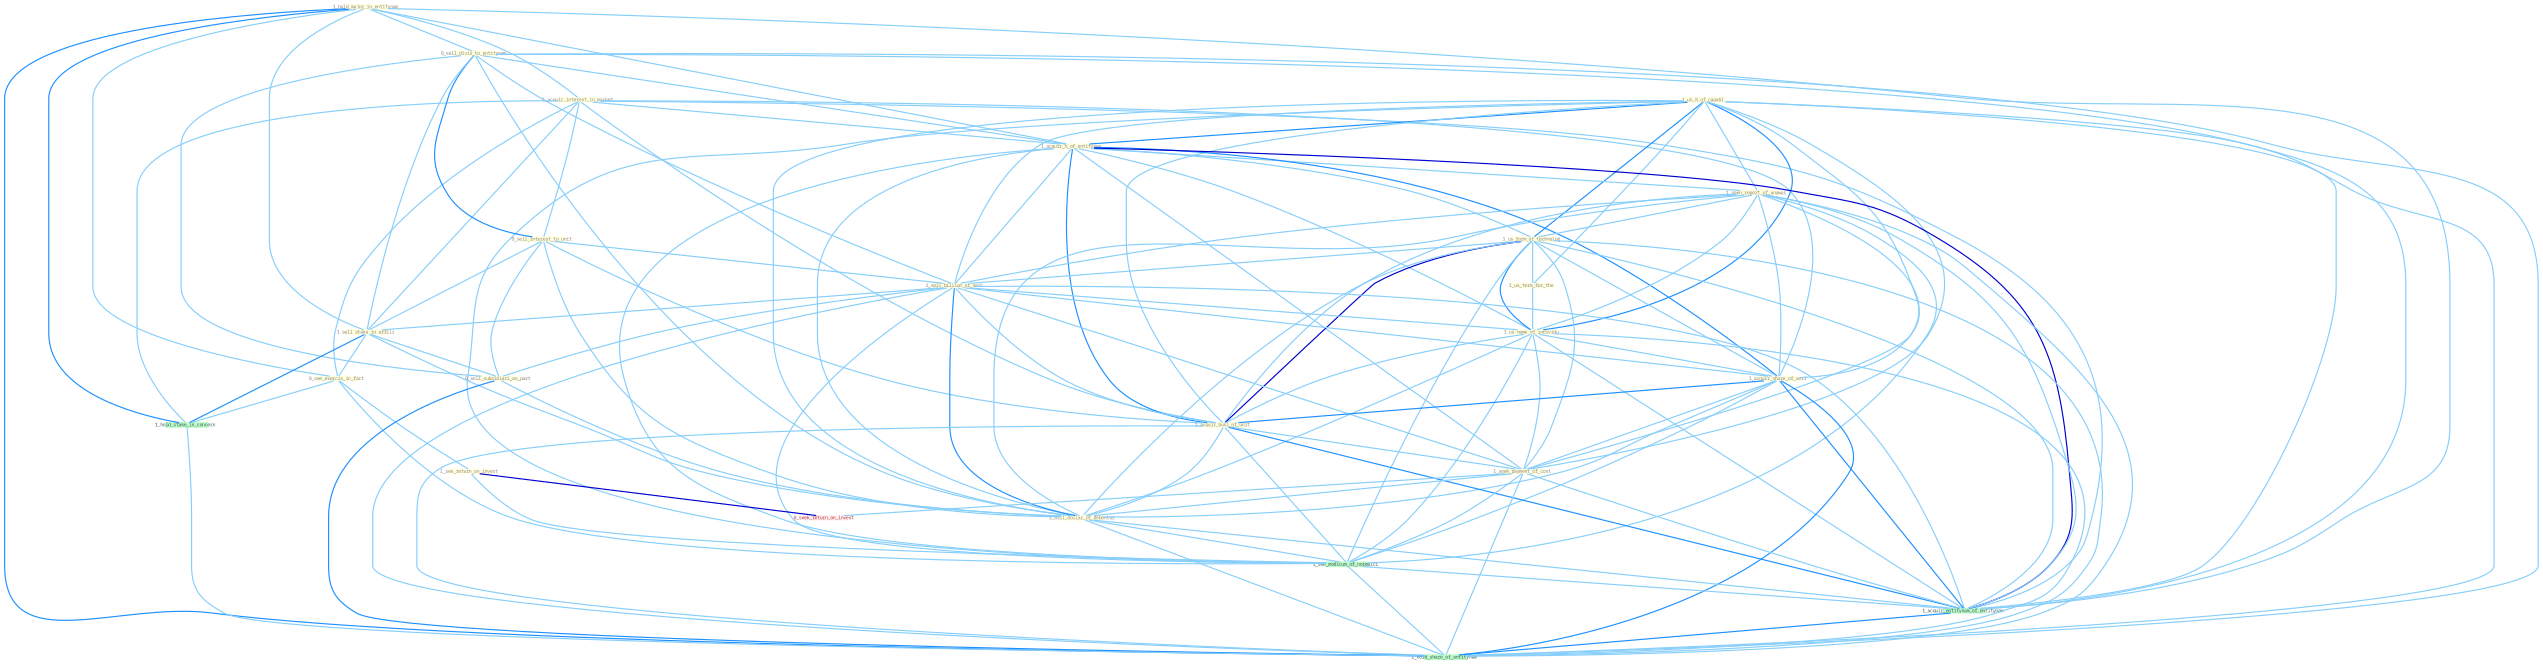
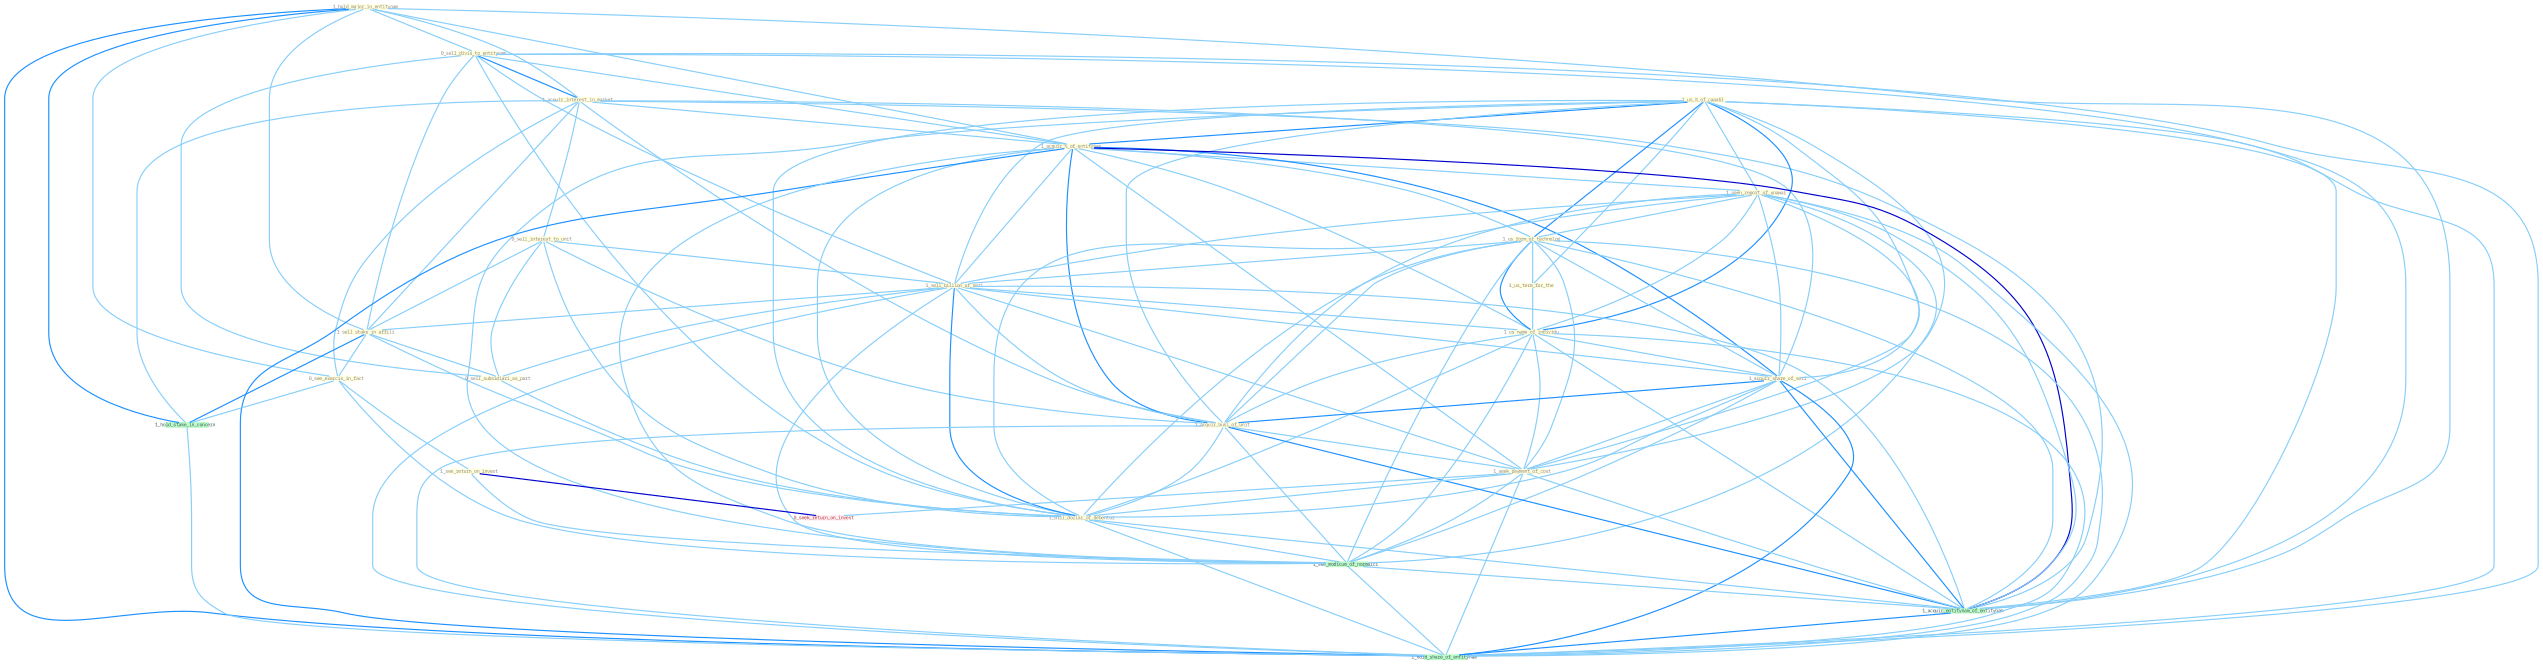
(437, 170) -> (527, 77)
(1349, 306) -> (1349, 306)
(372, 616) -> (300, 607)
